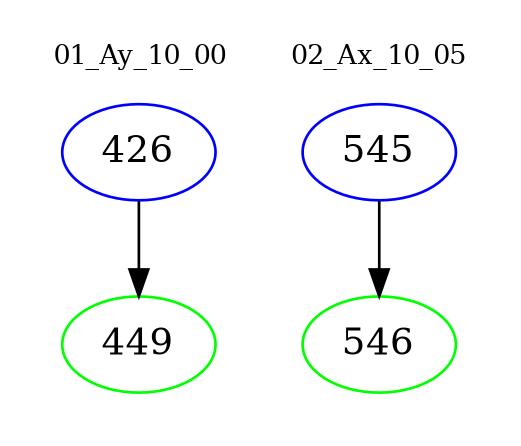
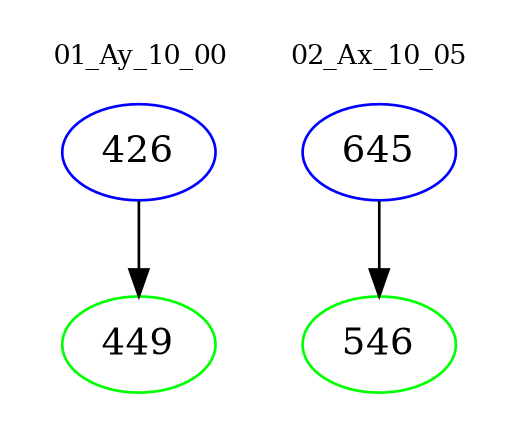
(379, 152) -> (379, 152)
